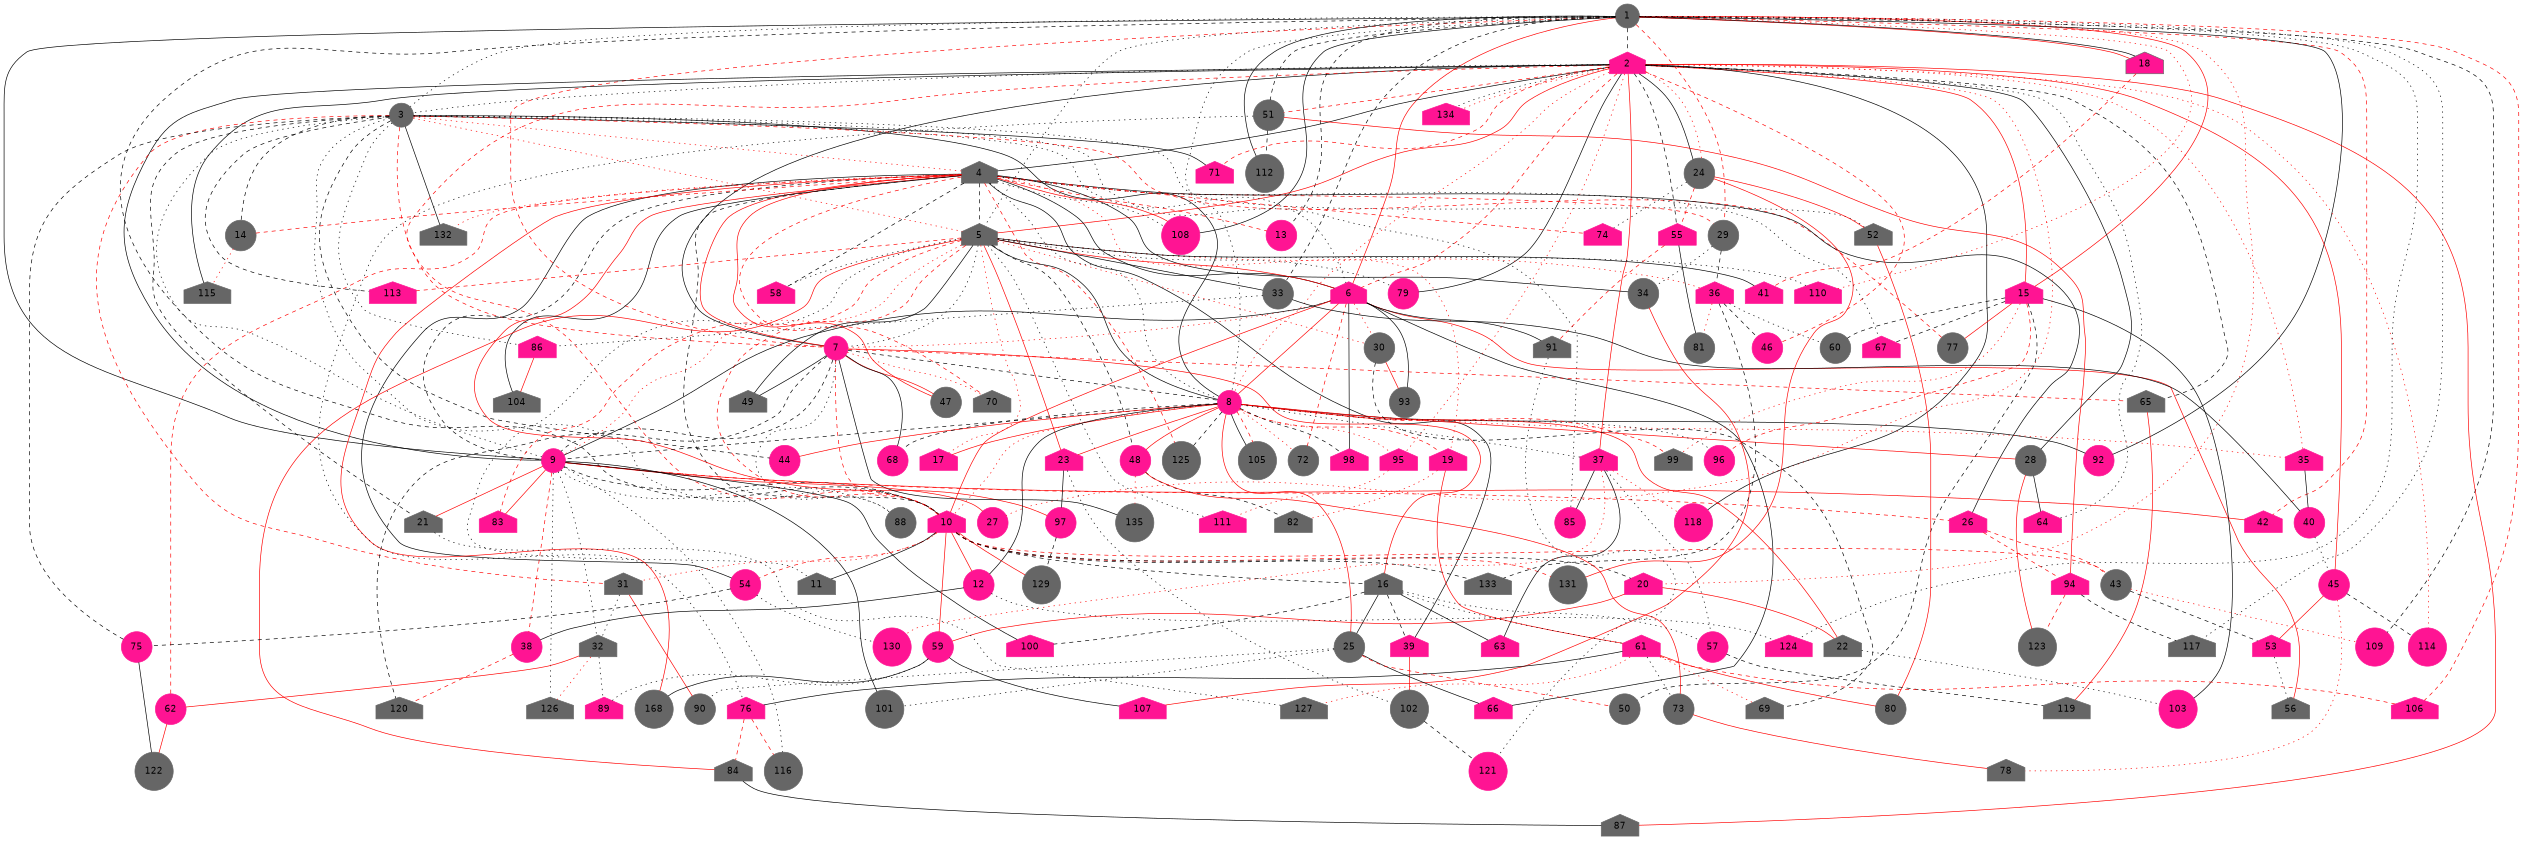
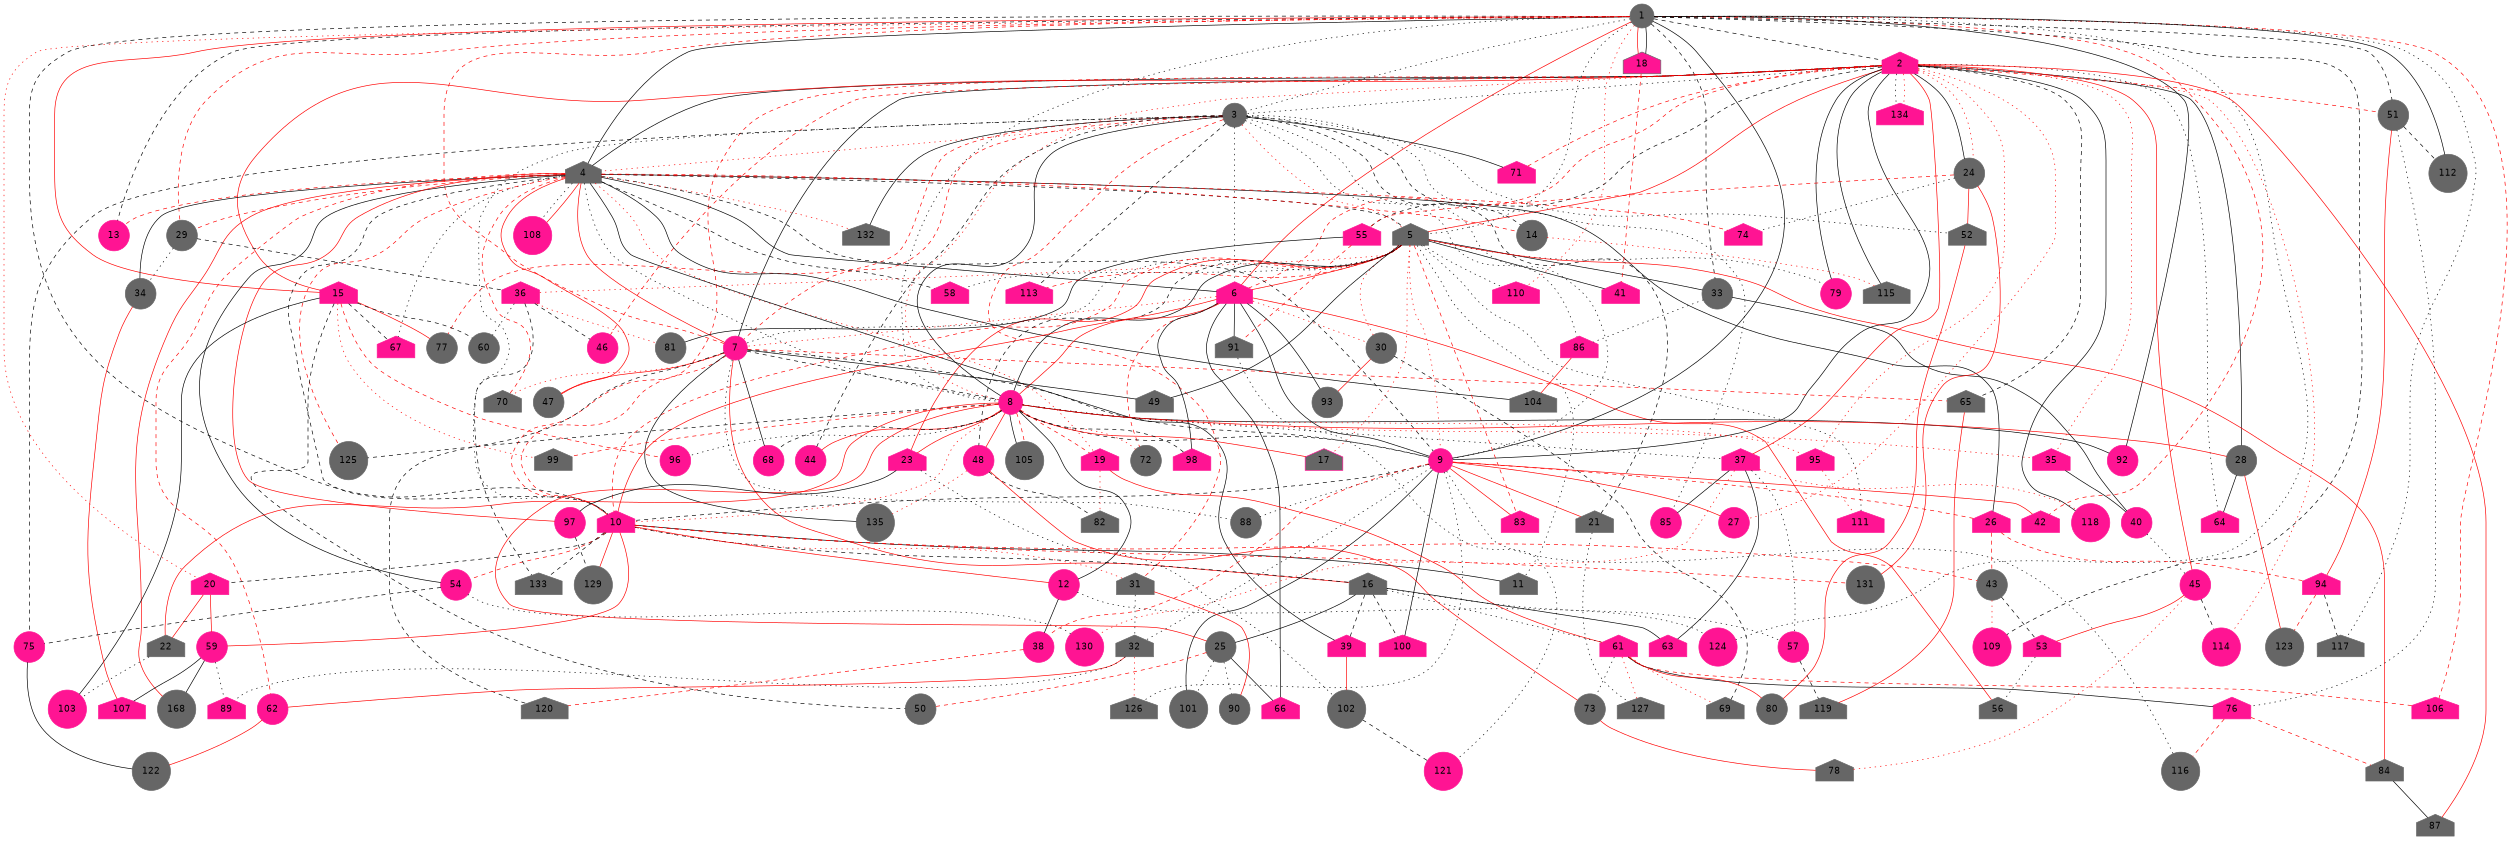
(1344, 44) -> (1082, 29)
(939, 461) -> (1324, 461)
(1789, 647) -> (1718, 647)
